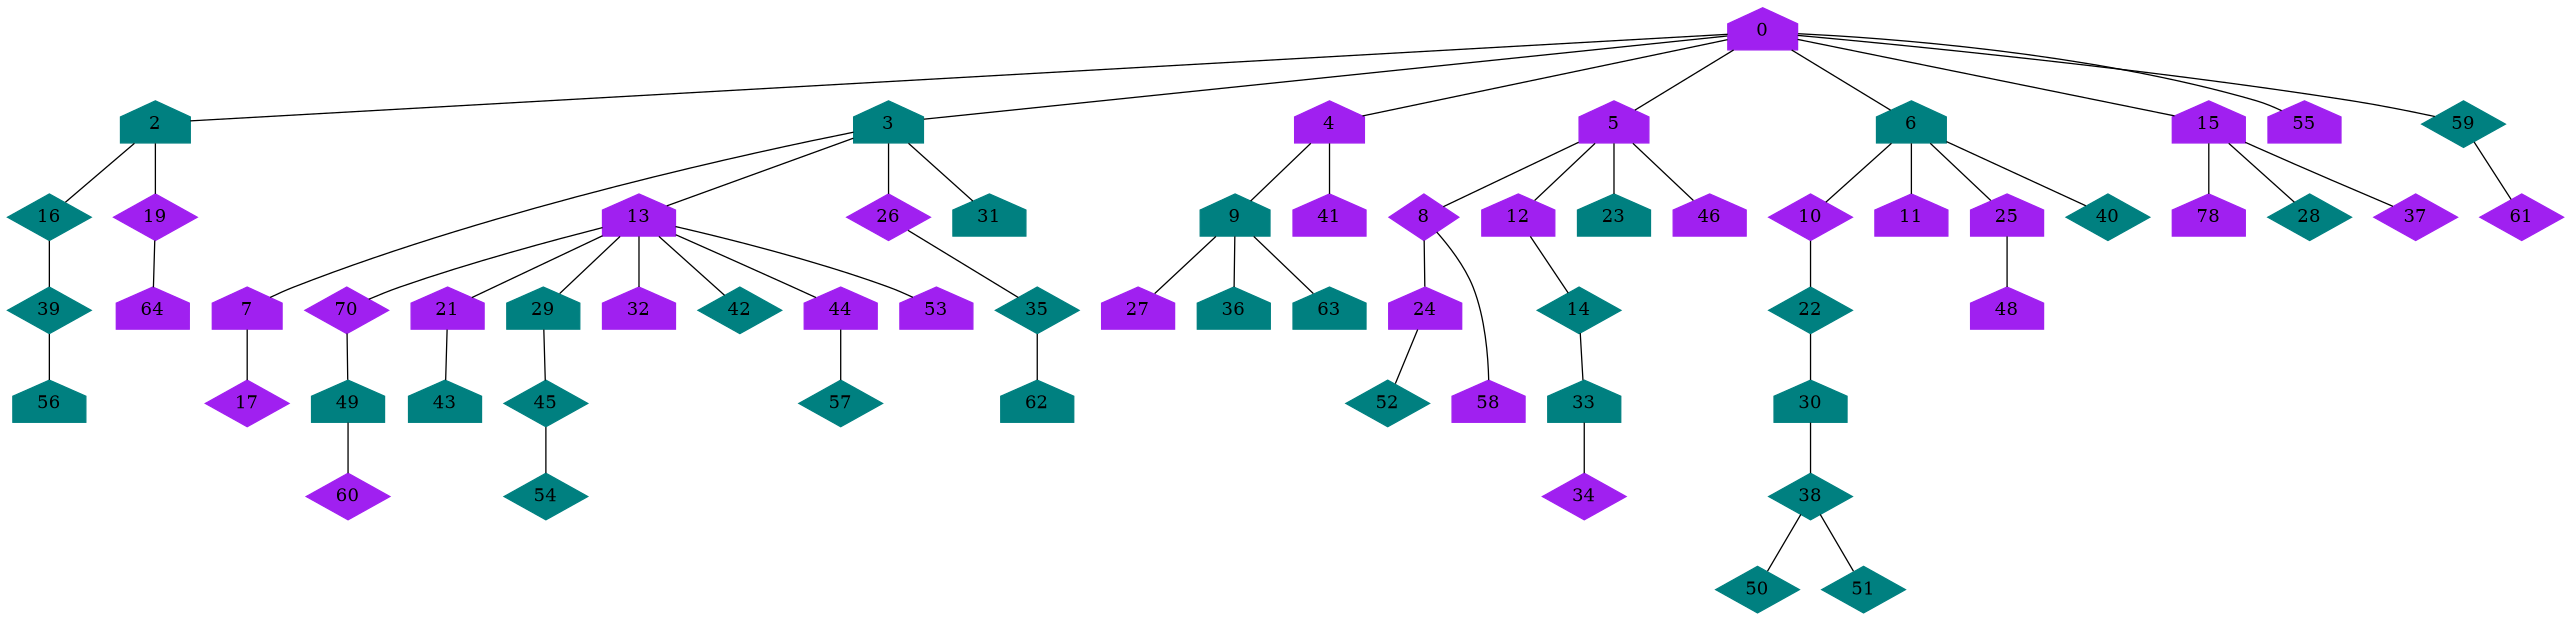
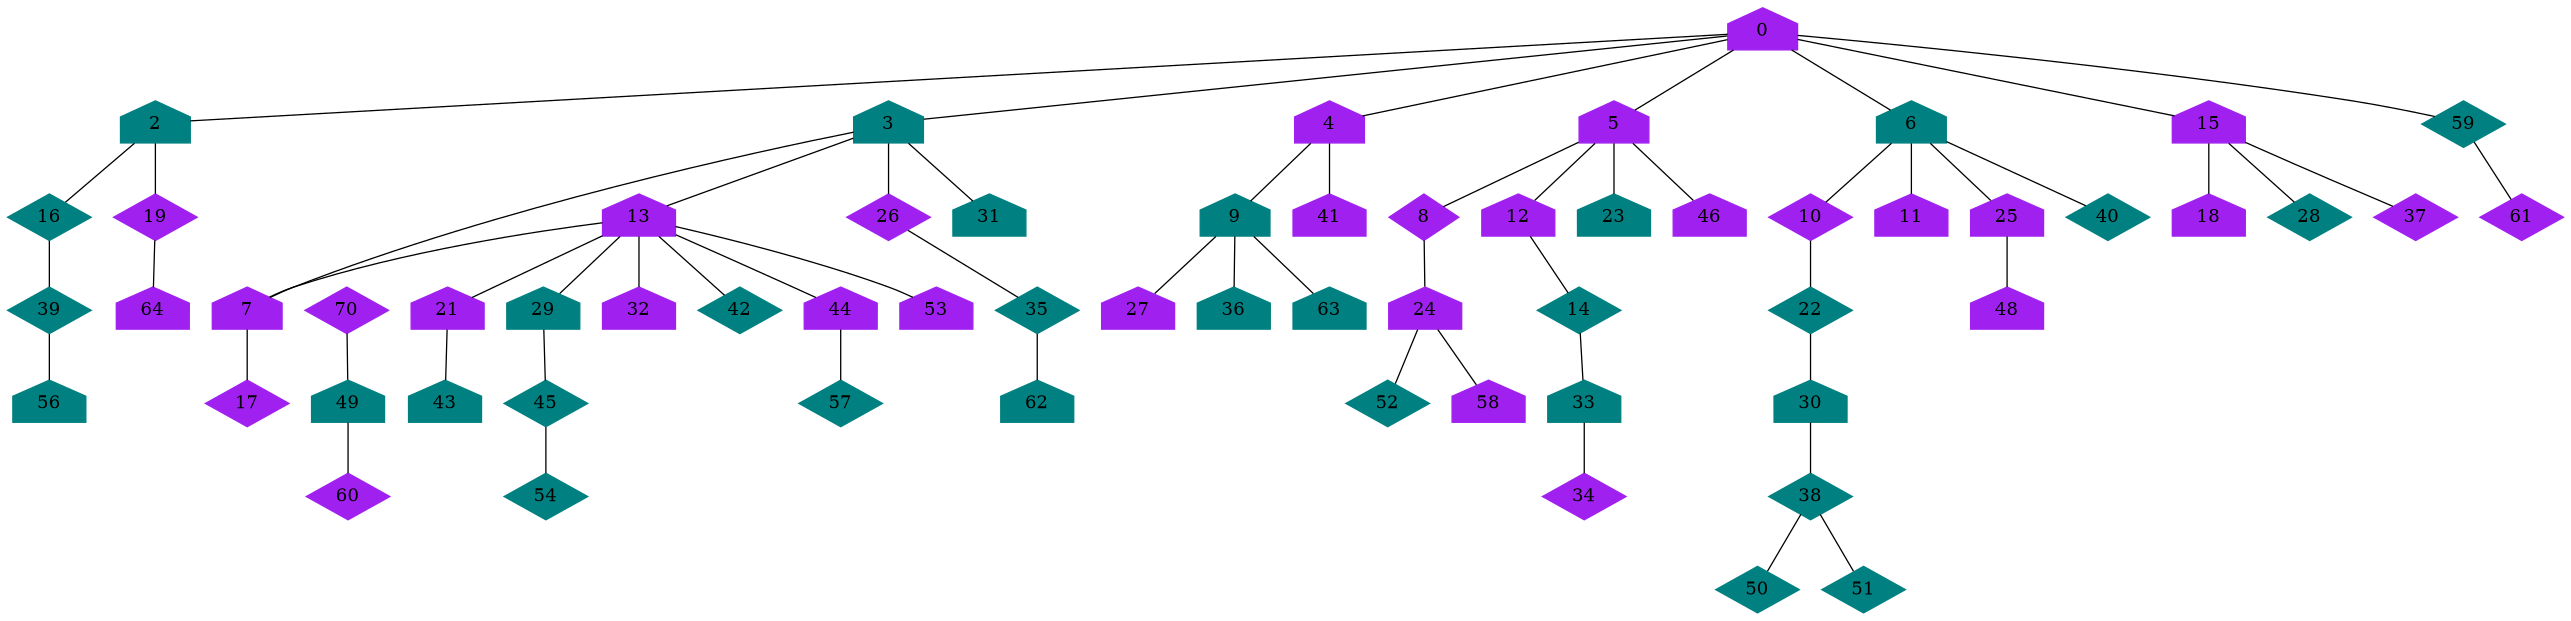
(2304, 124) -> none
(2209, 217) -> (2209, 217)
(485, 260) -> (434, 251)
(1478, 301) -> (1457, 357)
